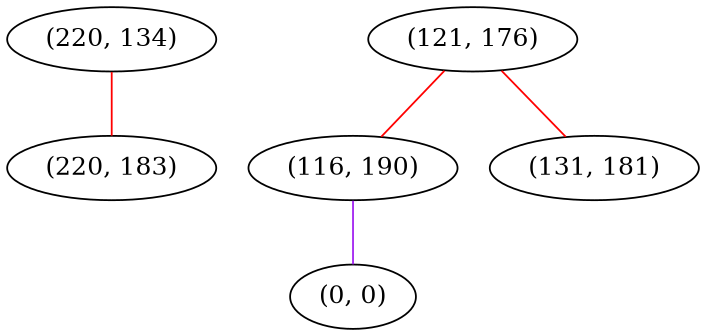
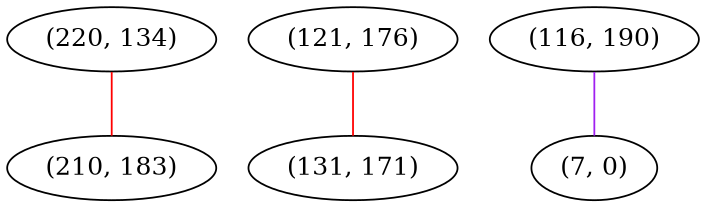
(413, 104) -> none
(112, 168) -> (112, 168)
(594, 168) -> (353, 168)
(353, 297) -> (594, 168)
